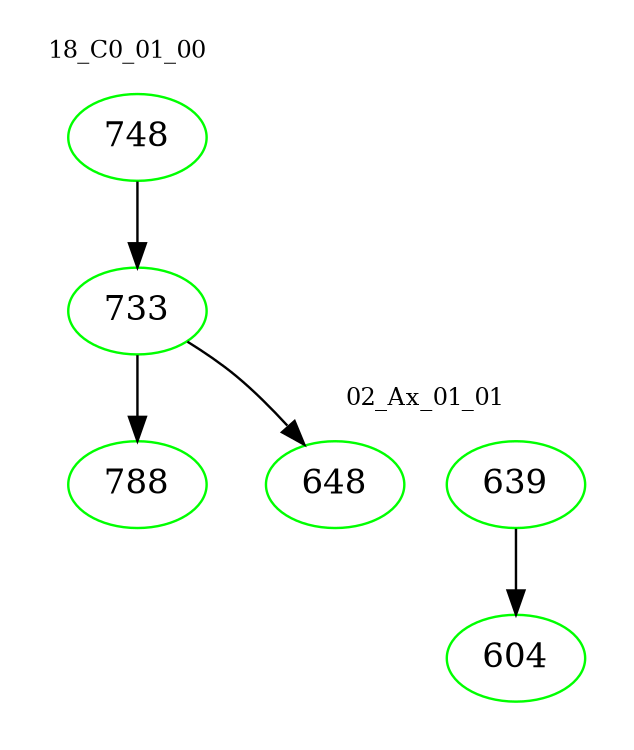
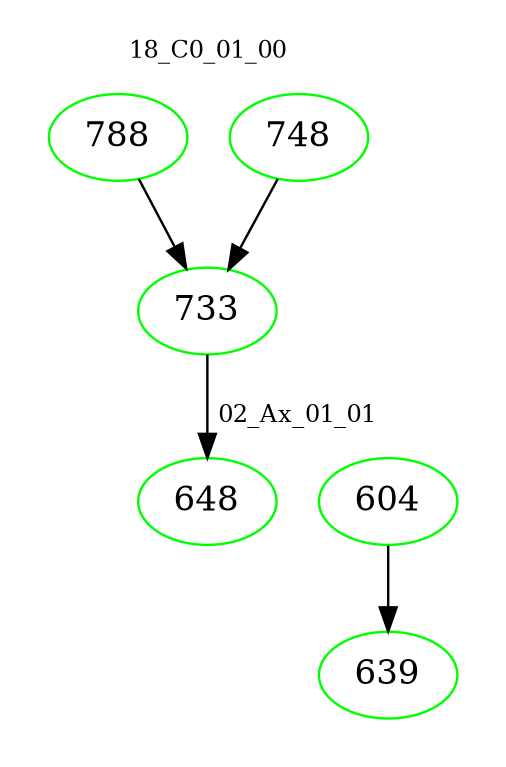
(137, 386) -> (157, 213)
(516, 560) -> (388, 576)
